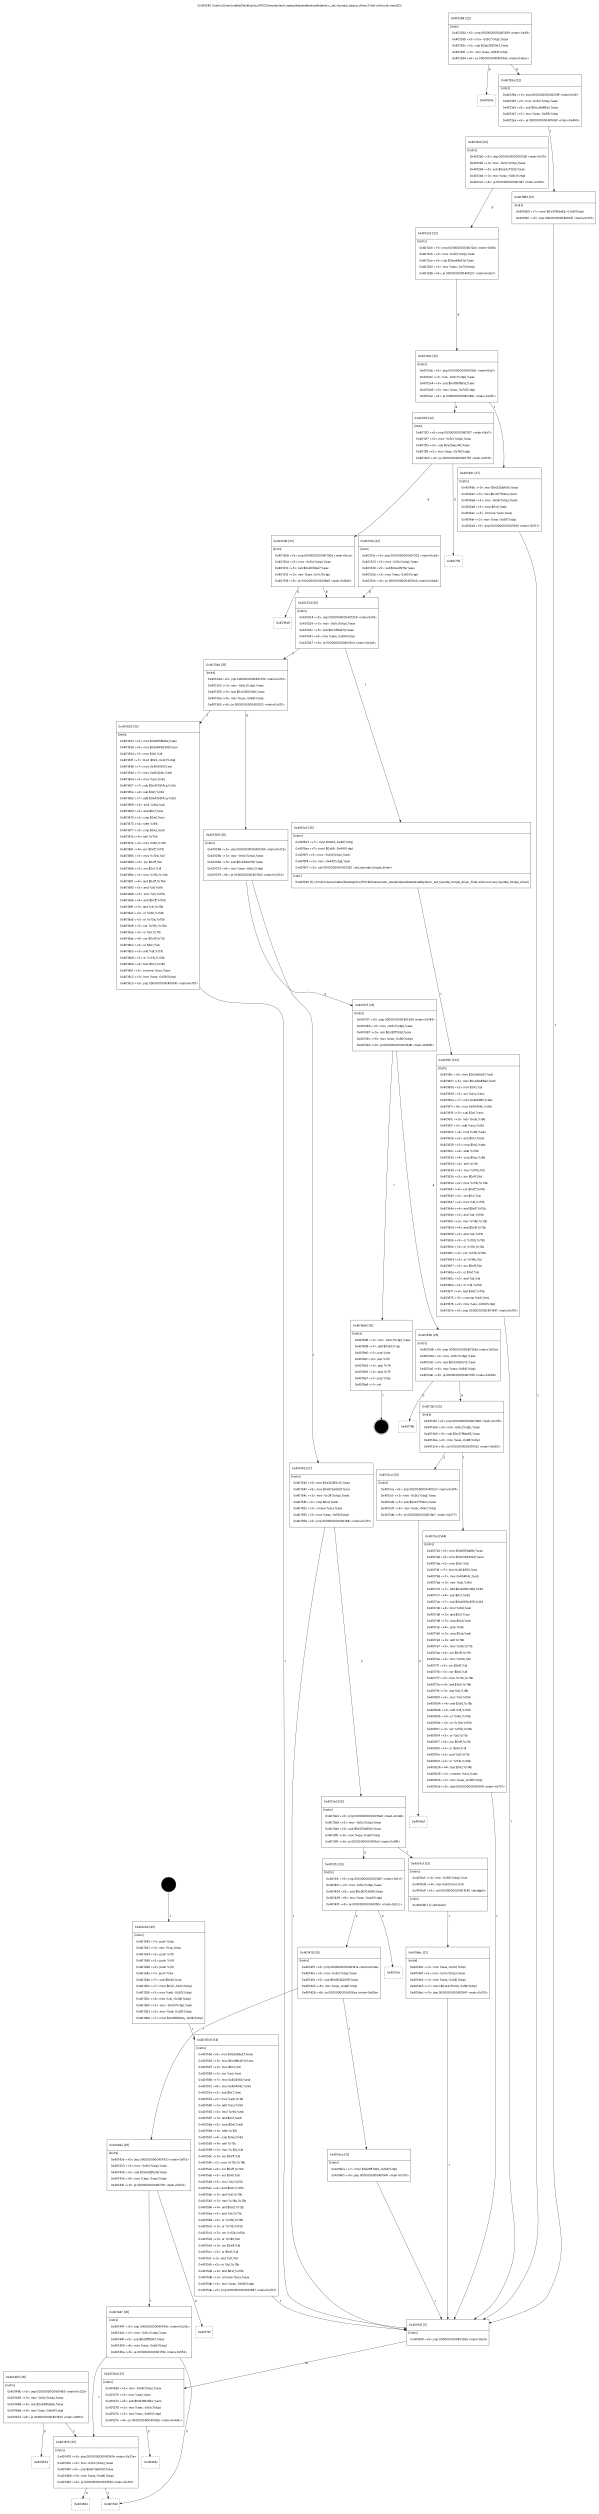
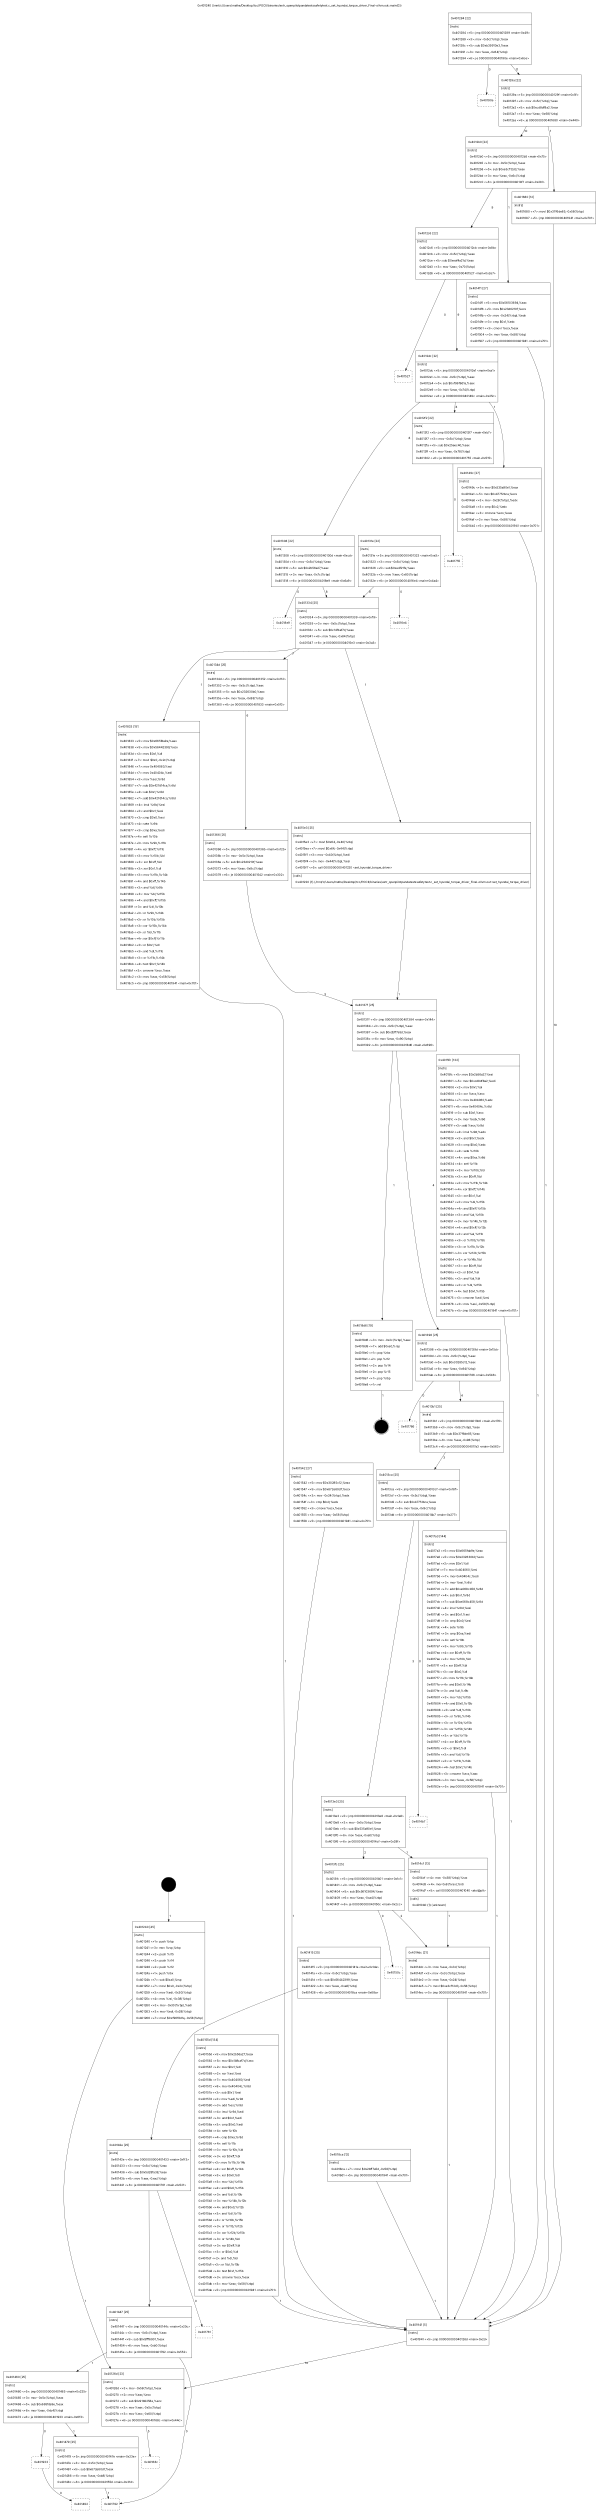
none -> (524, 130)
none -> (508, 315)
none -> (403, 376)
(396, 502) -> (366, 462)
none -> (399, 623)
(205, 716) -> (212, 654)
(434, 970) -> (403, 943)
(555, 1025) -> (555, 1025)
(312, 1164) -> none
(463, 1490) -> none
(348, 1660) -> (391, 1657)
(352, 1928) -> (410, 1927)
(191, 2031) -> (65, 2178)
(355, 2073) -> none
(93, 2393) -> (92, 2361)
(85, 2492) -> (52, 2488)
